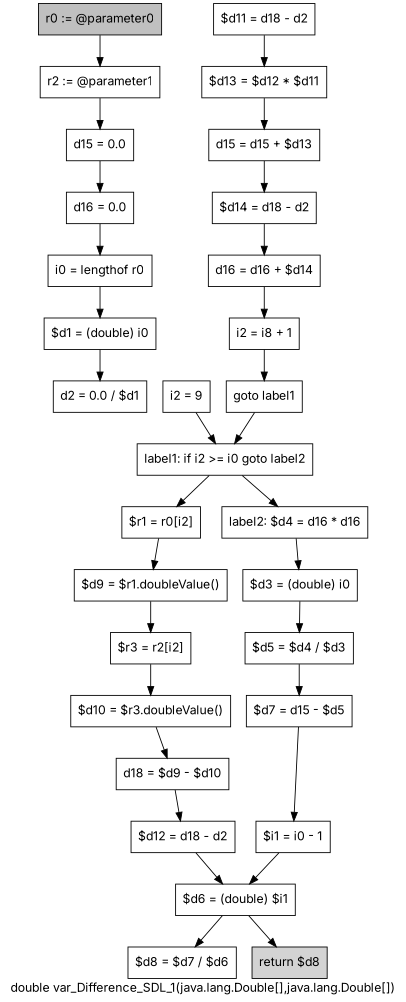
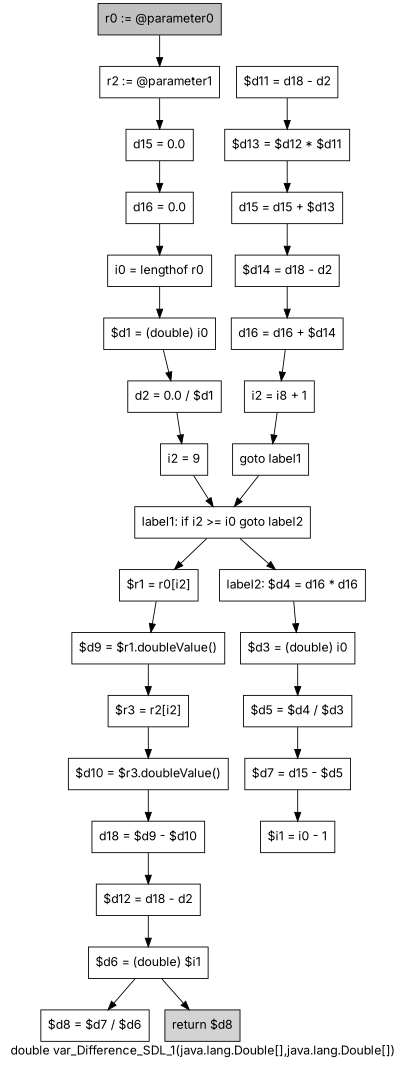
none -> (179, 424)
(267, 865) -> none
